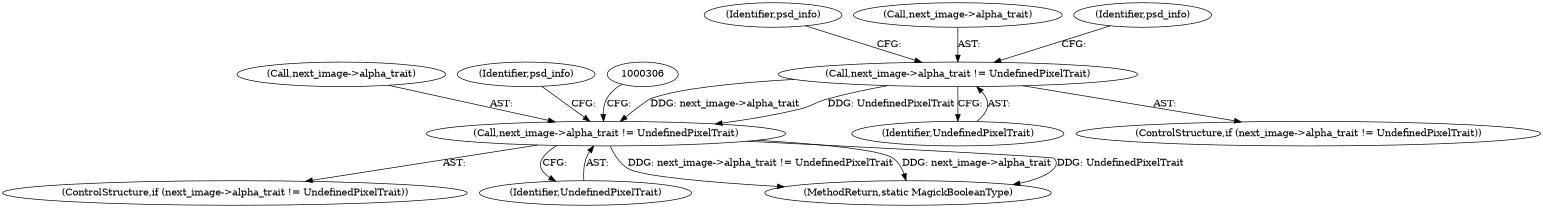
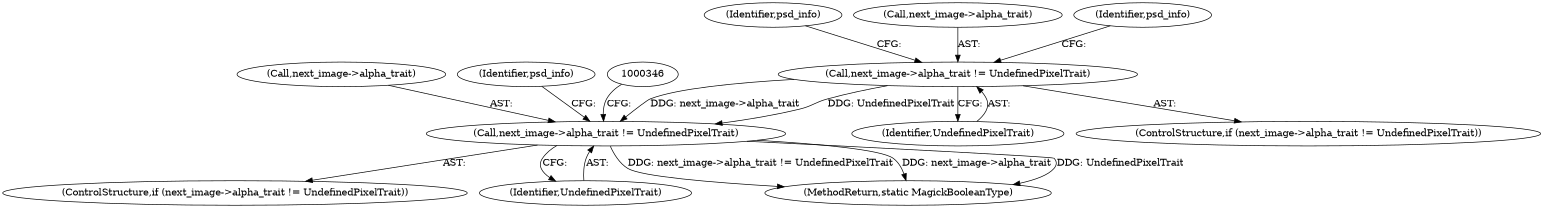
(643, 74) -> (643, 74)
